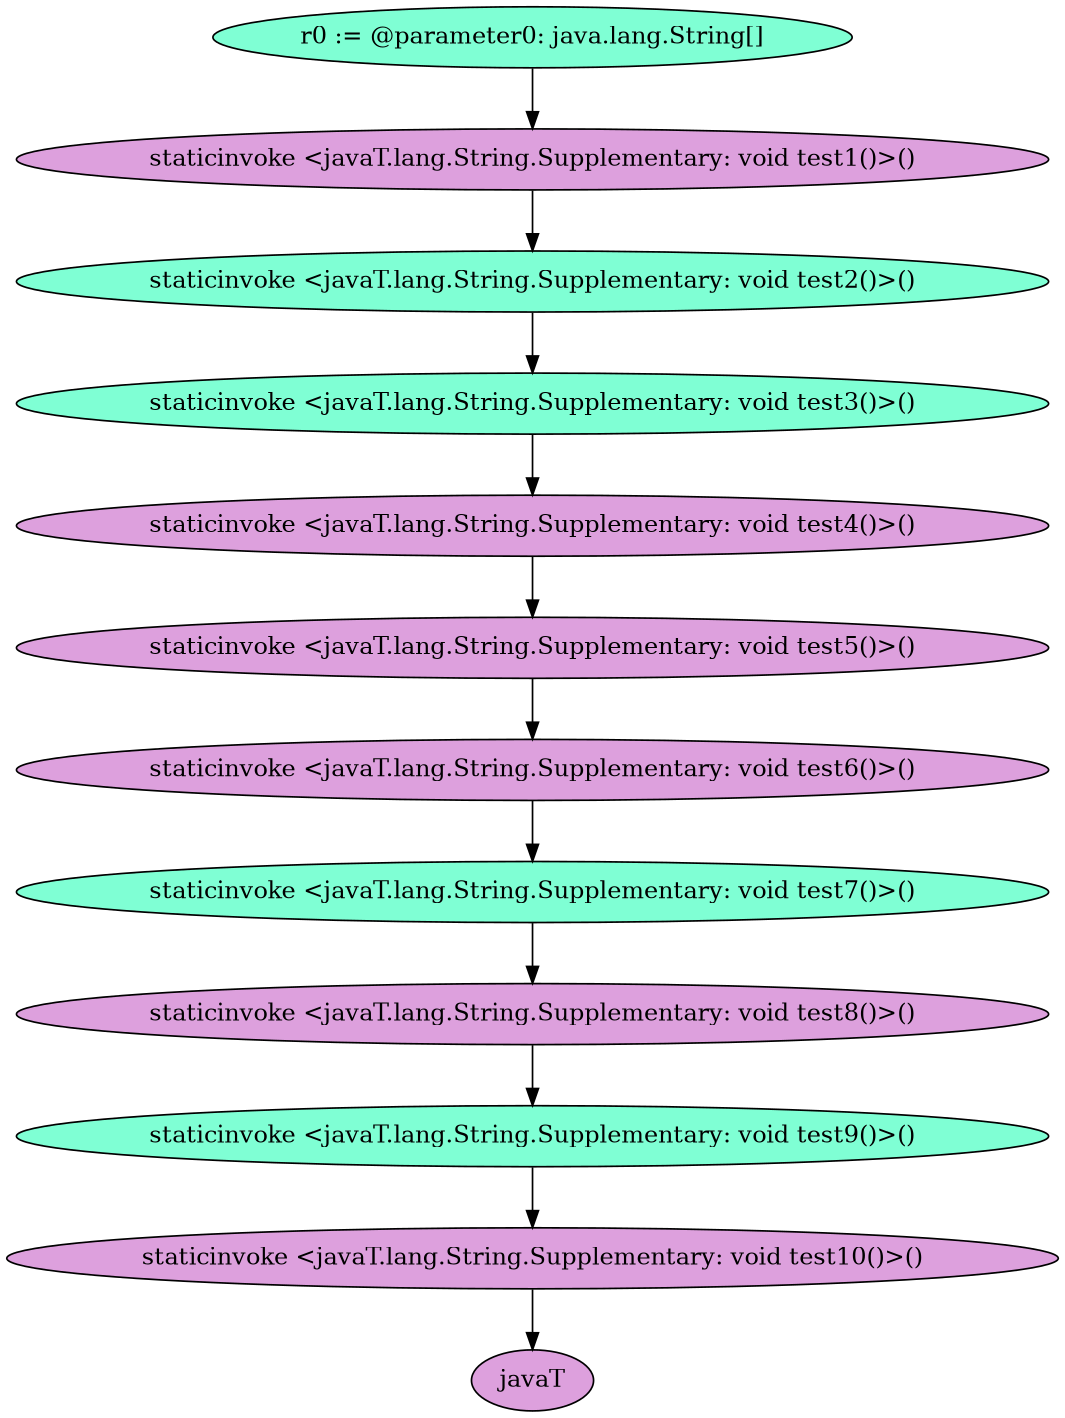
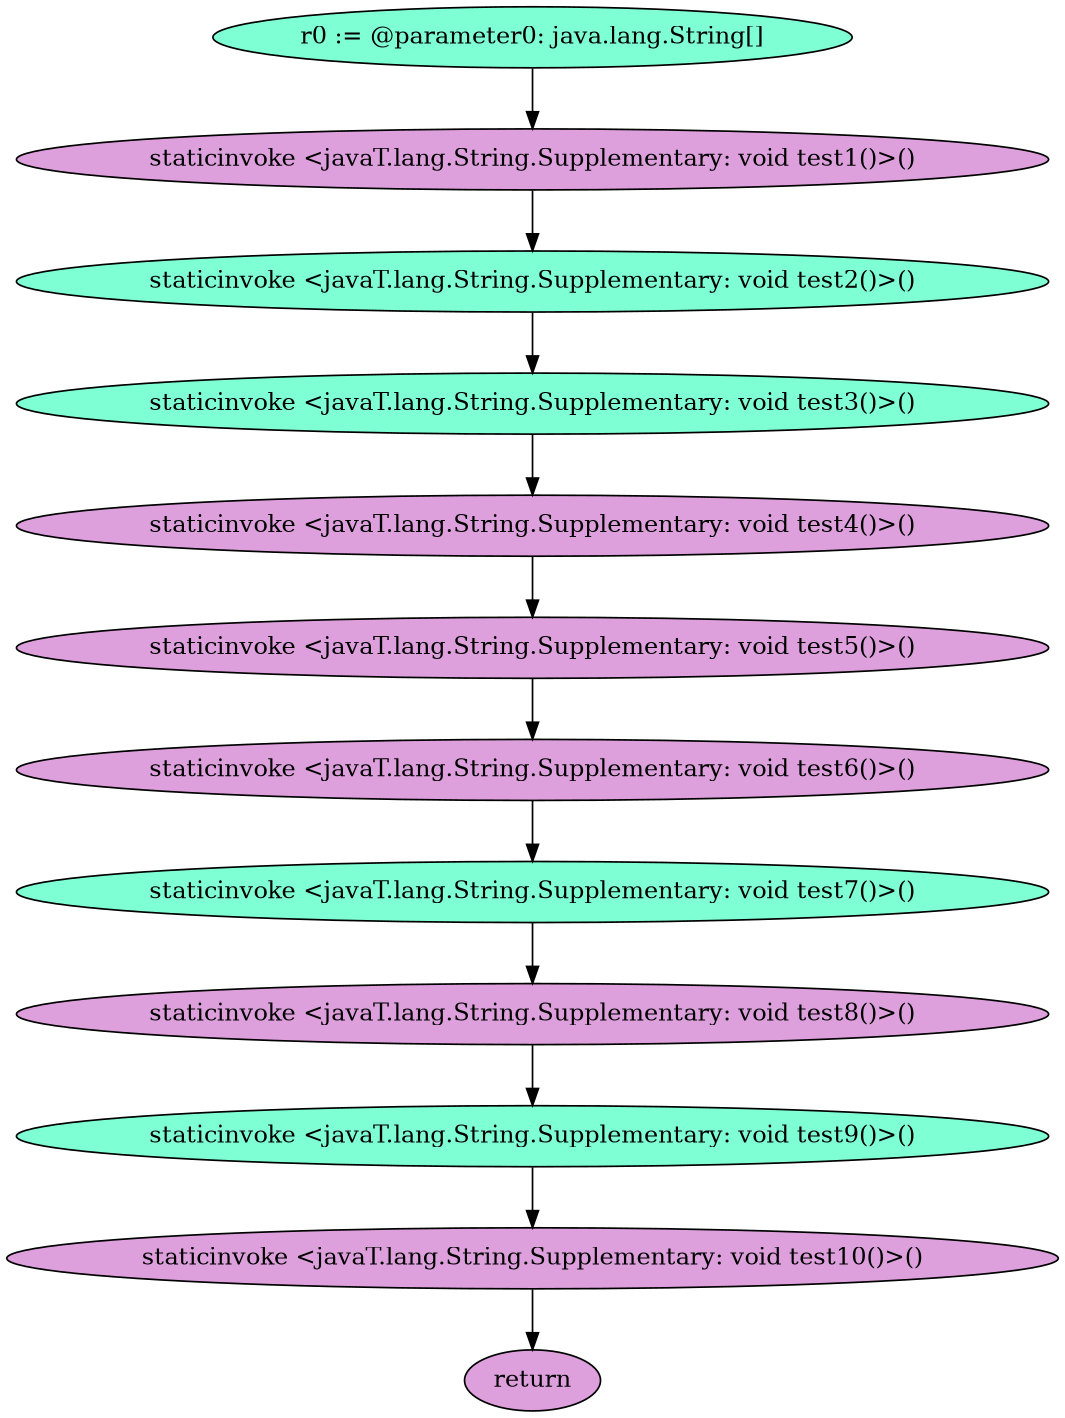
(533, 1380) -> (533, 1380)
